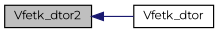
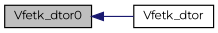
(48, 16) -> (48, 16)
